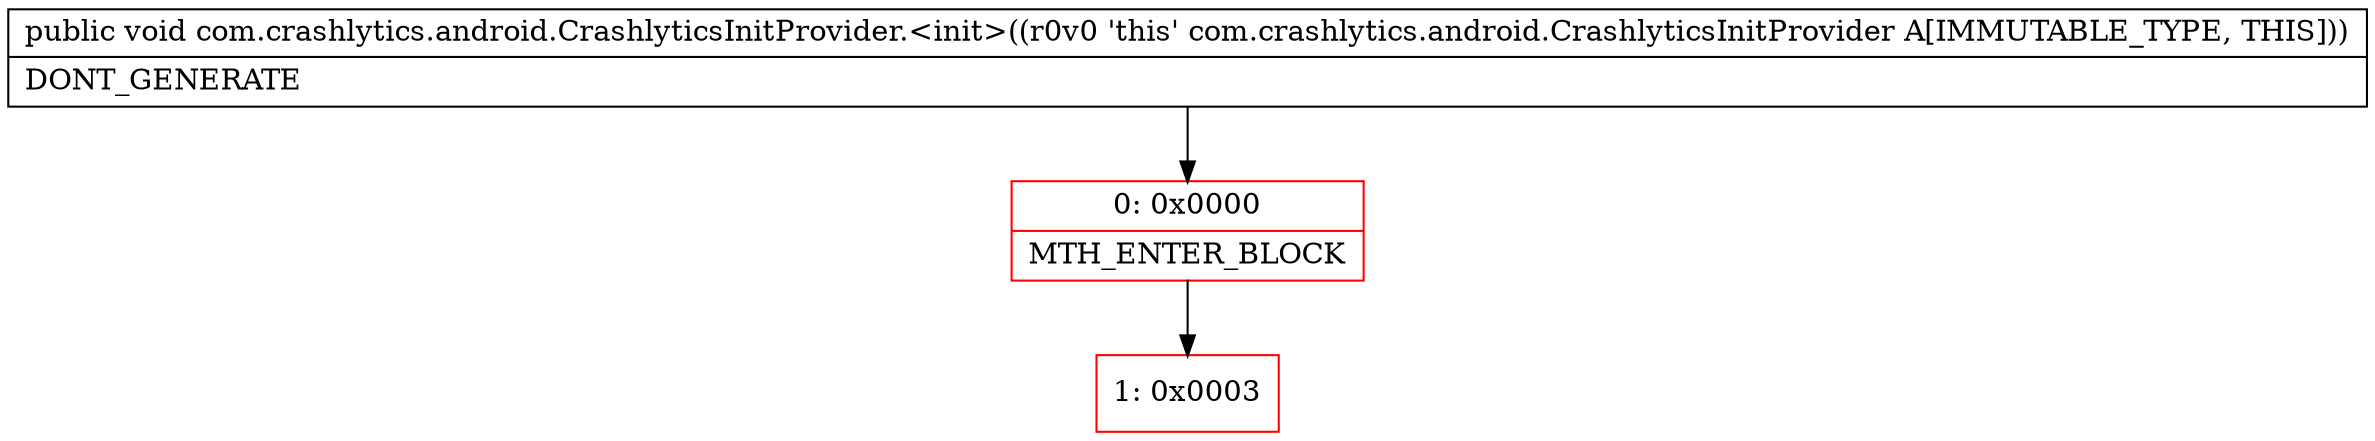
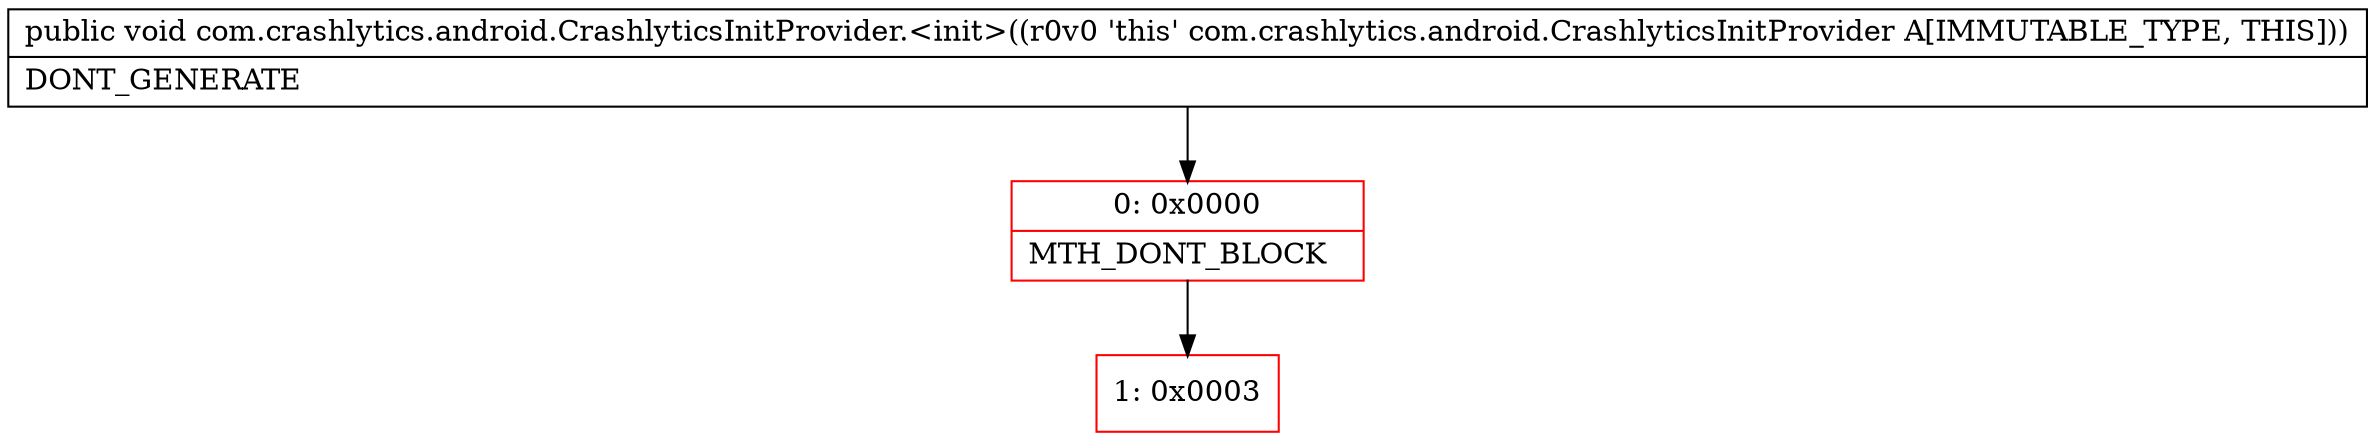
(1188, 255) -> (1178, 255)
